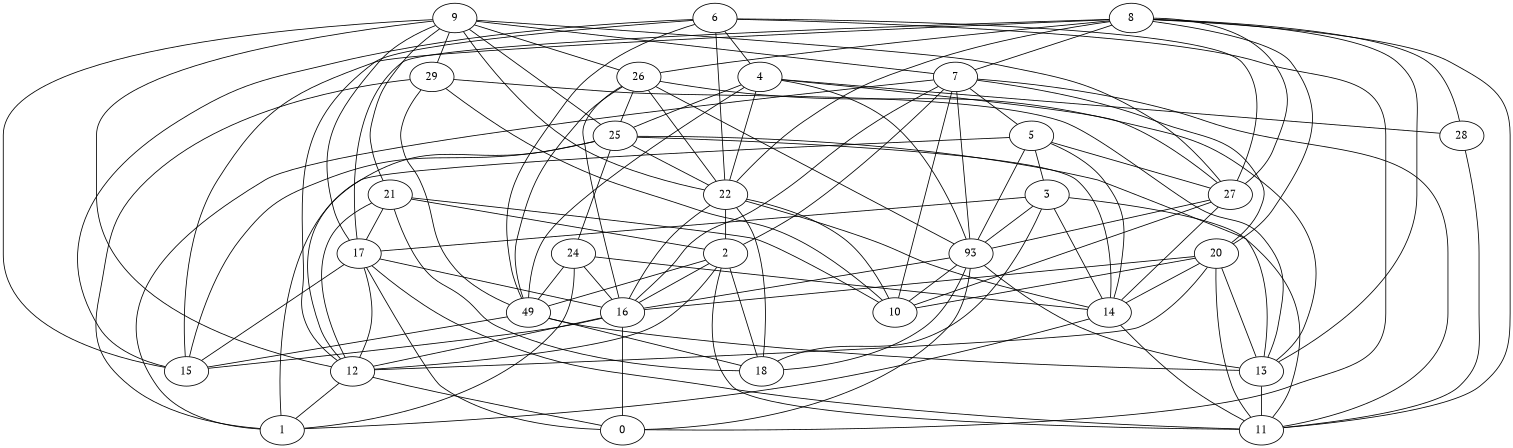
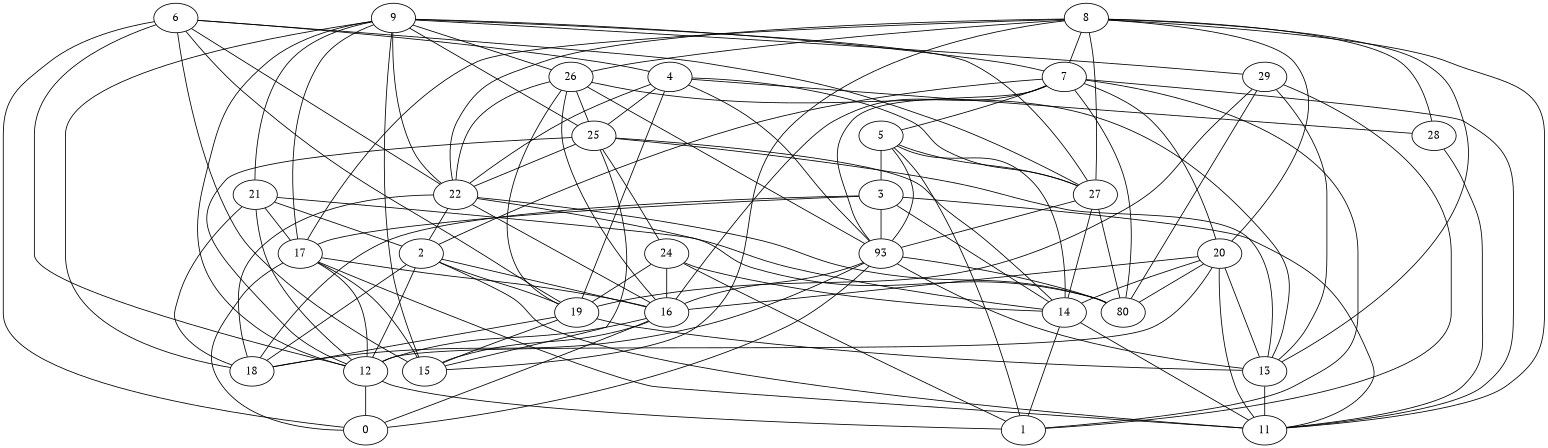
none -> (66, 133)
(528, 312) -> (577, 312)
(895, 312) -> (1123, 312)
